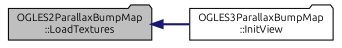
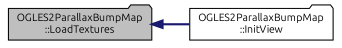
(261, 24) -> (261, 24)
